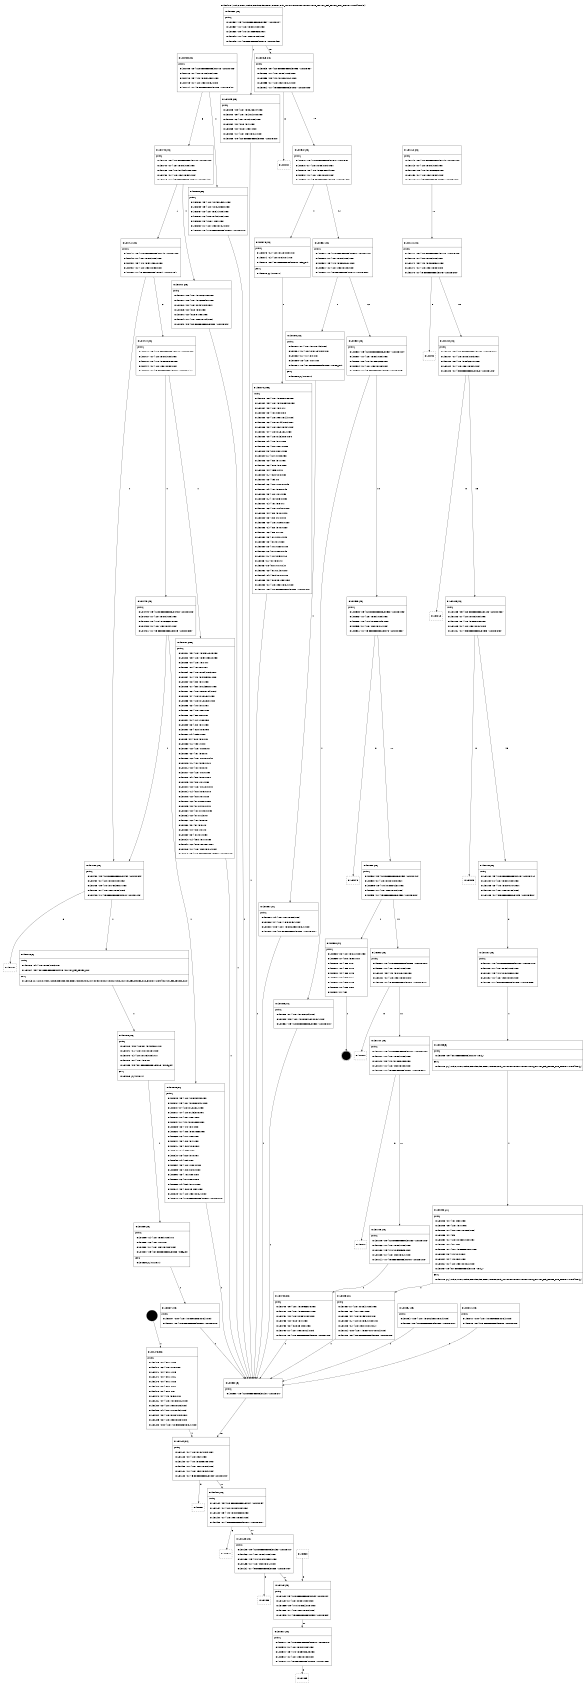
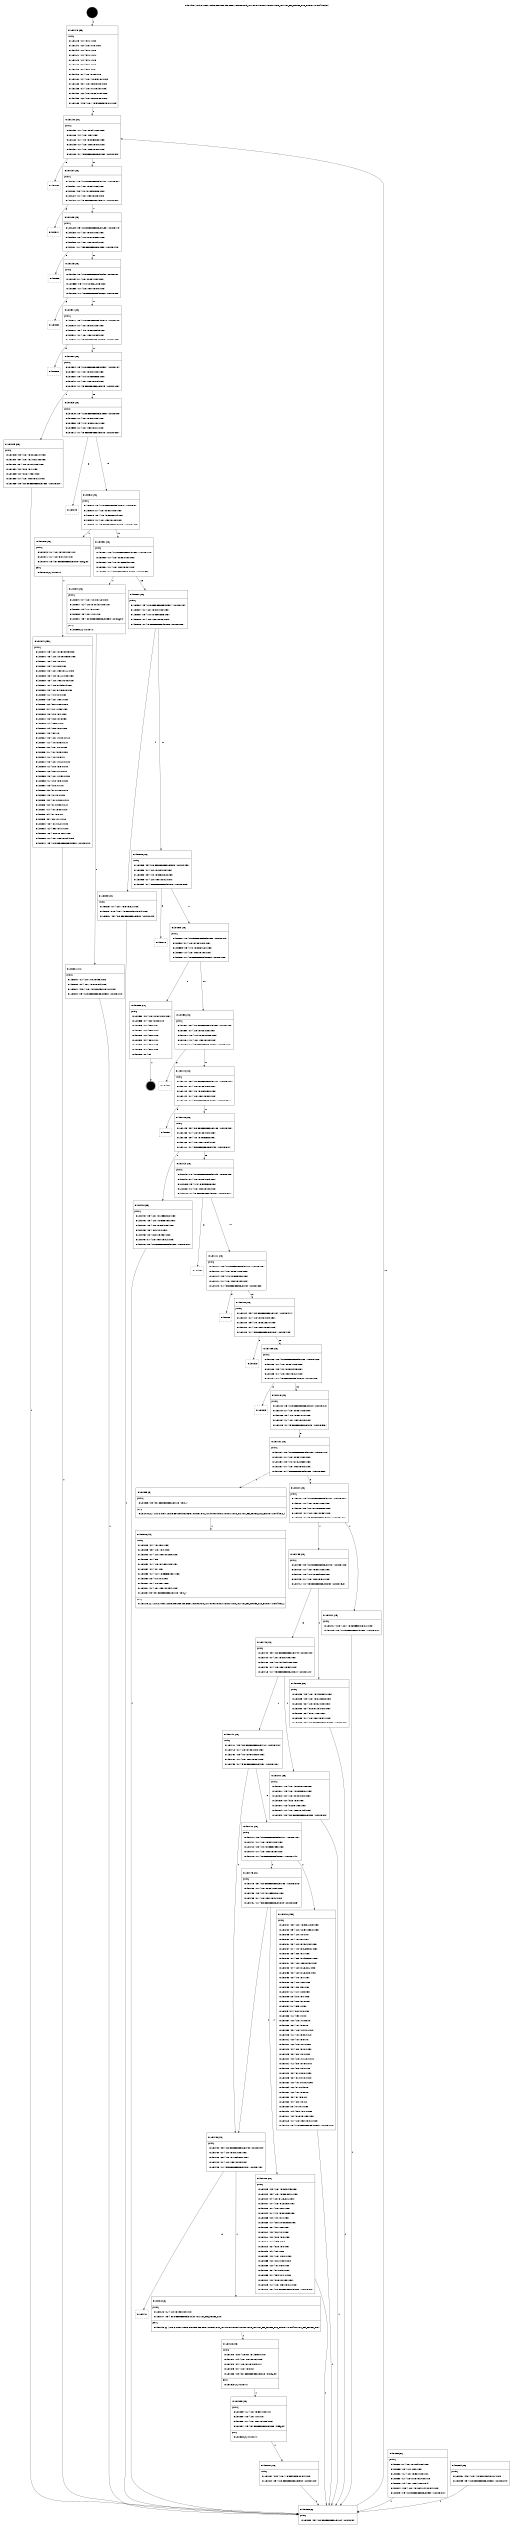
none -> (92, 347)
none -> (204, 1155)
none -> (197, 1271)
(414, 1287) -> none
none -> (319, 1503)
(302, 1569) -> (60, 308)
